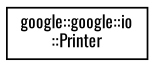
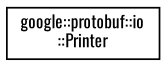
(77, 33) -> (83, 33)
